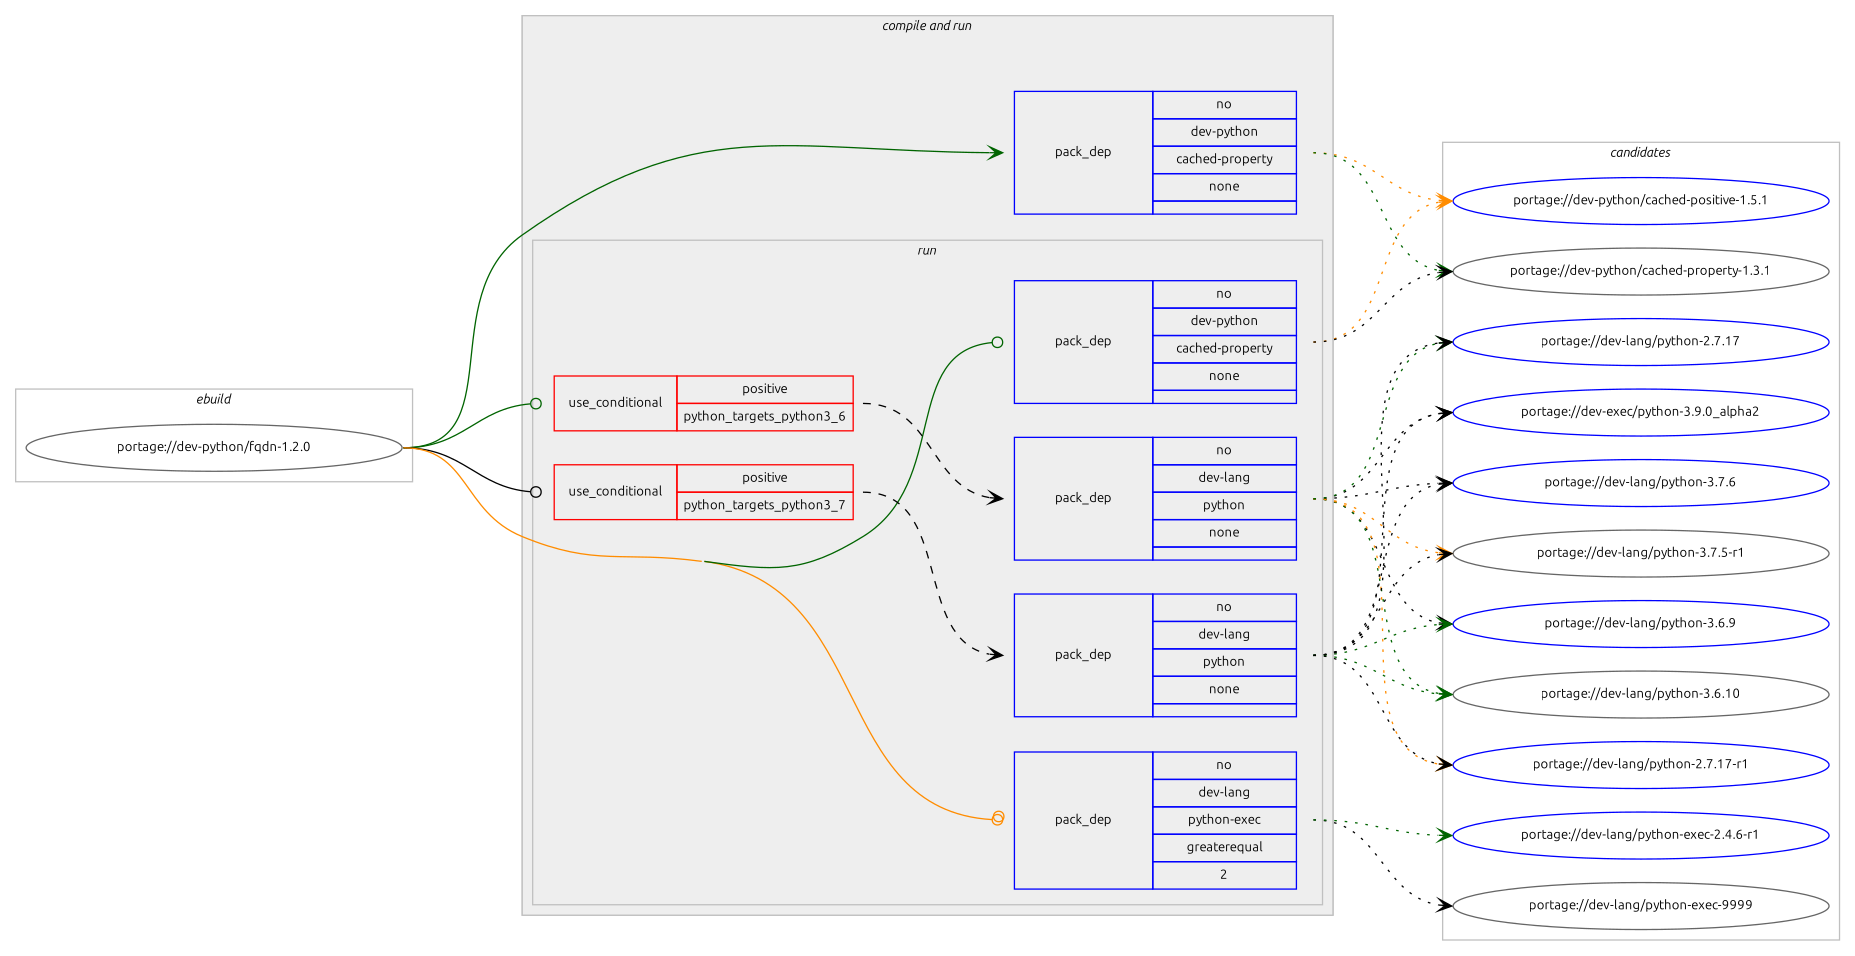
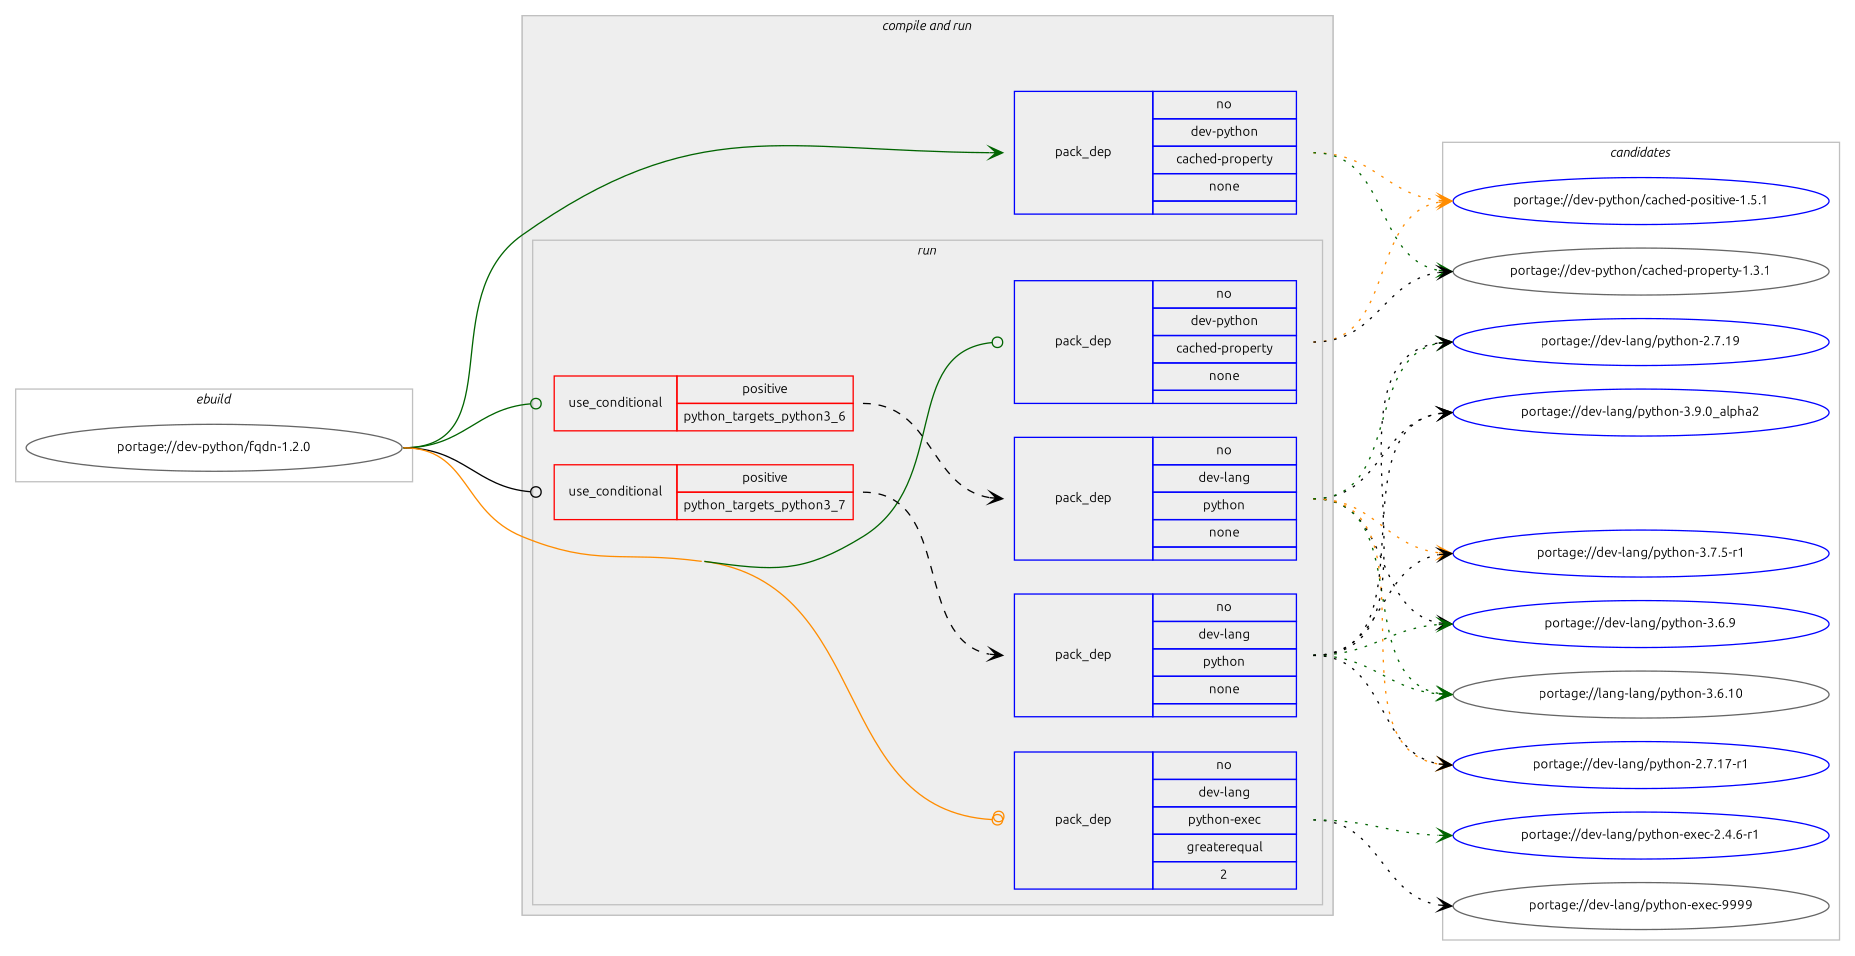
(1641, 342) -> (1641, 342)
(1641, 413) -> (1641, 413)
(1641, 483) -> none
(1641, 554) -> (1641, 554)
(1641, 695) -> (1641, 695)
